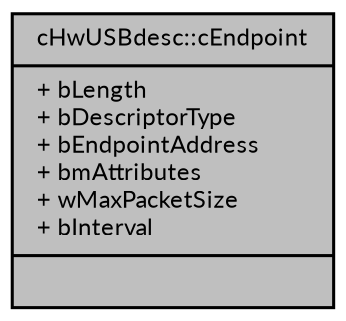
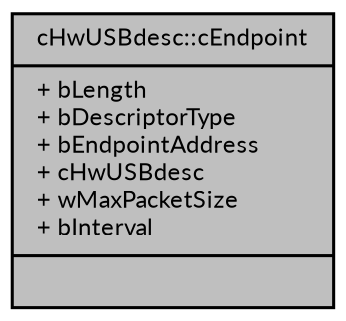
(121, 173) -> (121, 173)
